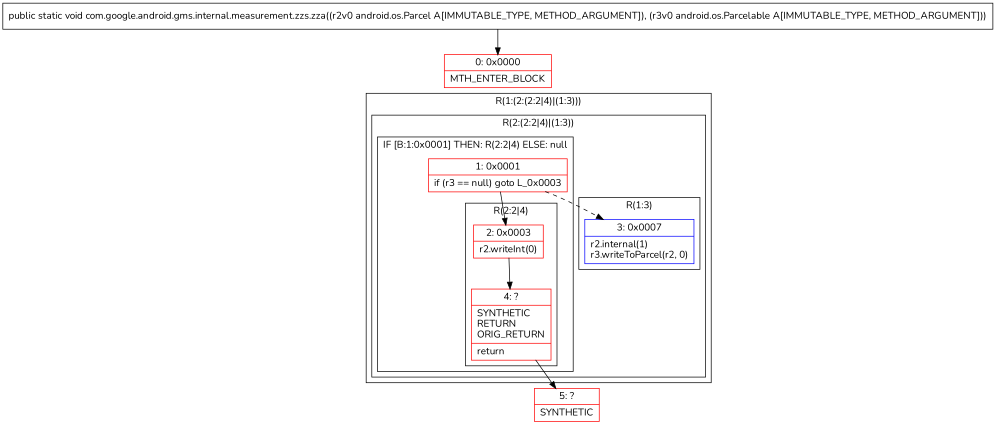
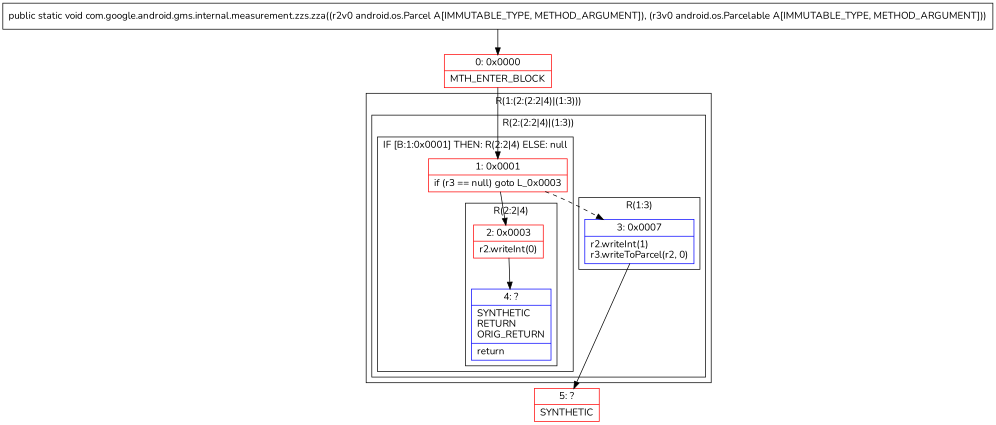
none -> (498, 120)
(619, 244) -> (620, 244)
(511, 325) -> (511, 325)
(544, 371) -> (603, 323)
